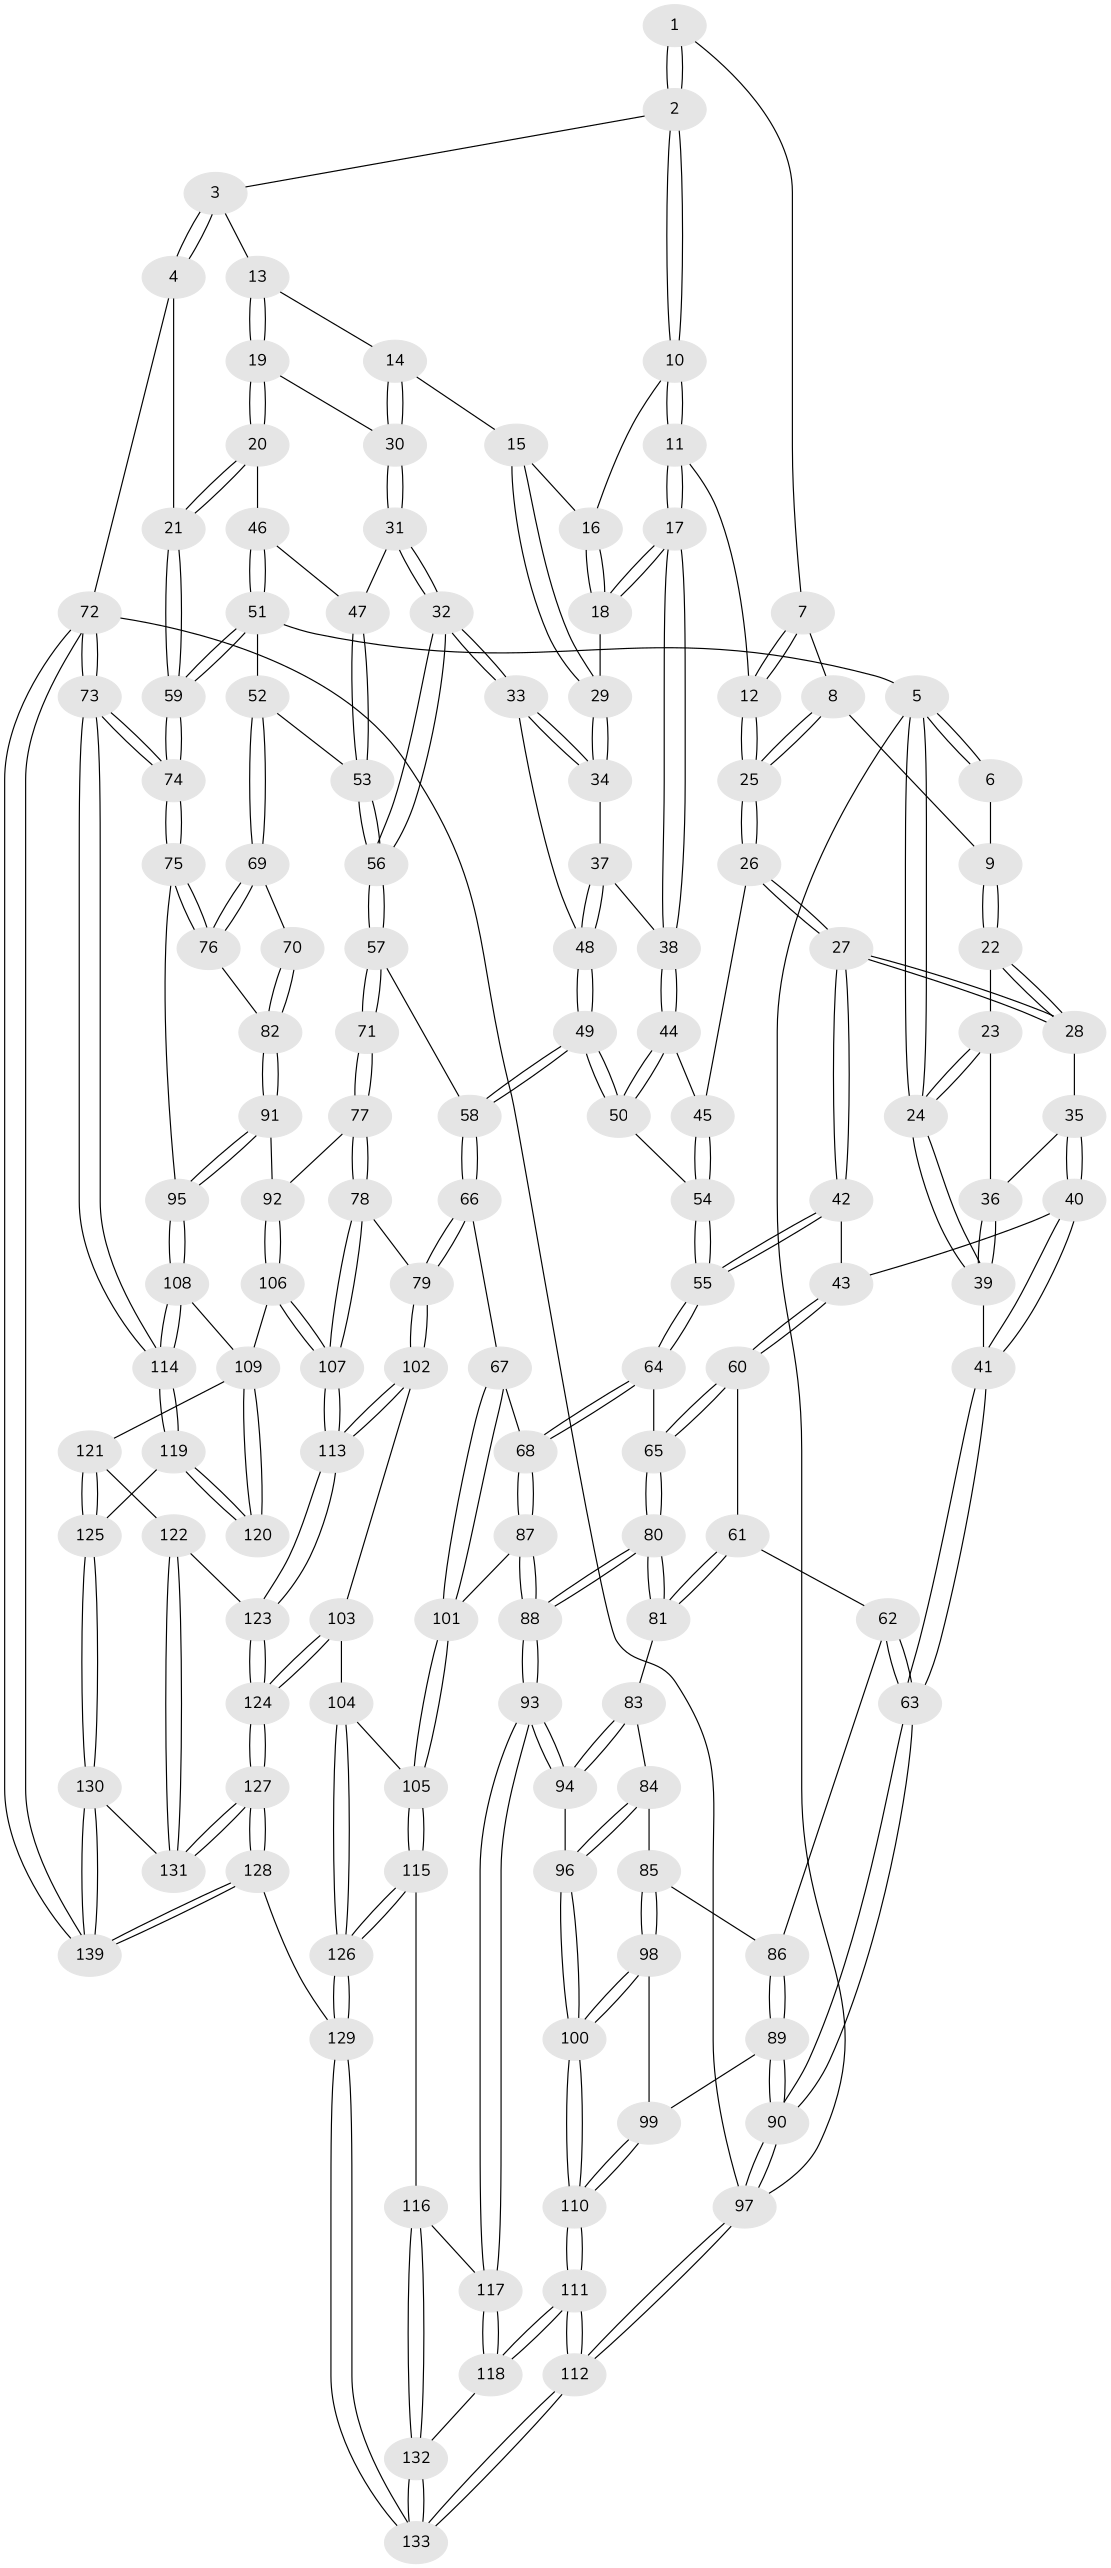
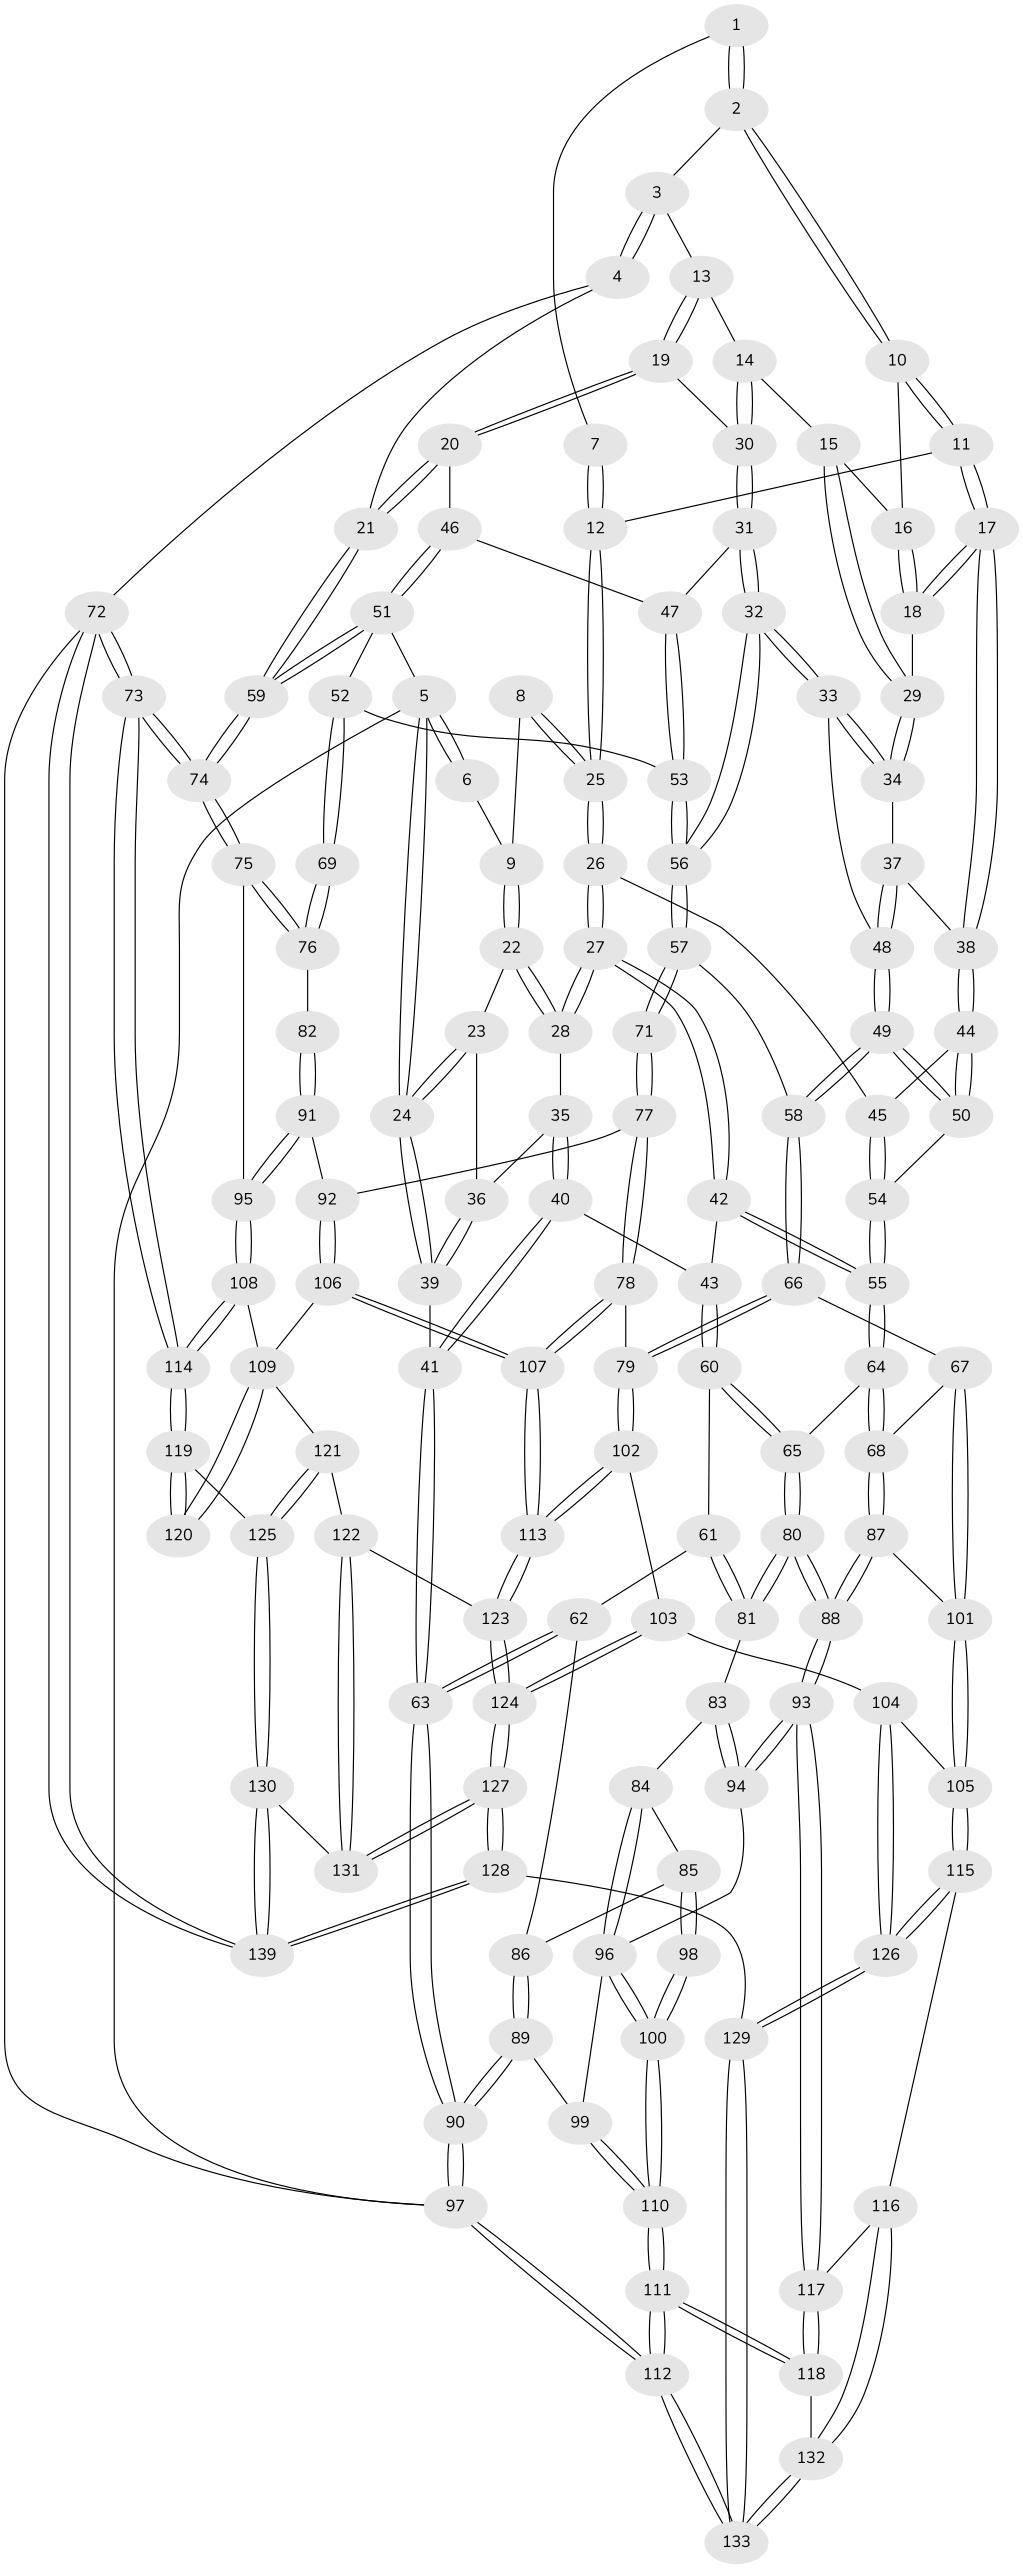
(818, 655) -> none
(292, 949) -> none
(649, 2039) -> (593, 2039)
